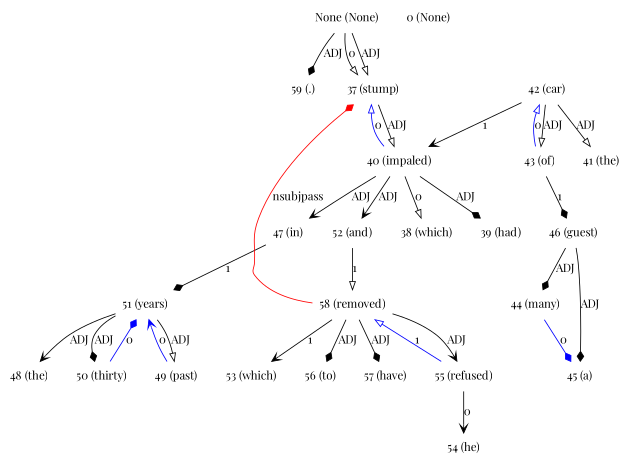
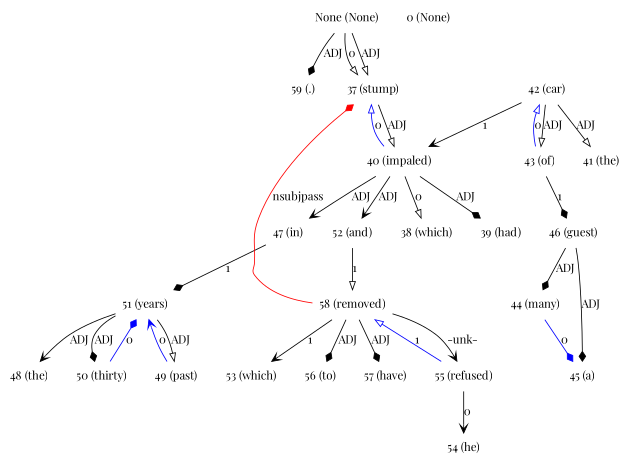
(457, 341) -> (462, 341)
